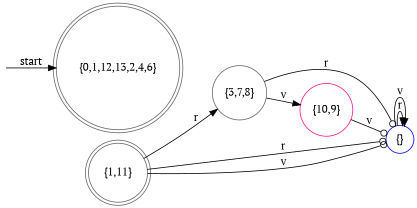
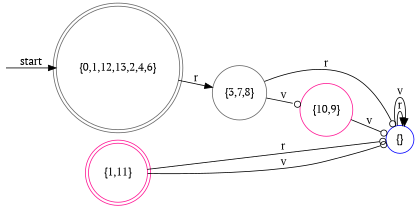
(280, 101) -> (280, 101)
(178, 137) -> (192, 83)
(118, 173) -> (118, 173)
